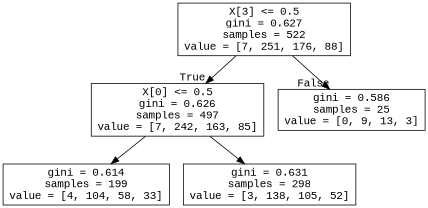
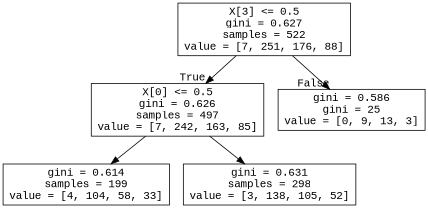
(352, 110) -> (352, 110)
